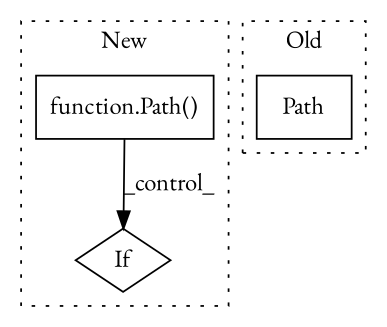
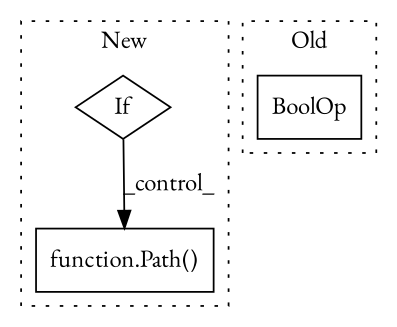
(304, 107) -> (309, 107)
(124, 175) -> (124, 175)
